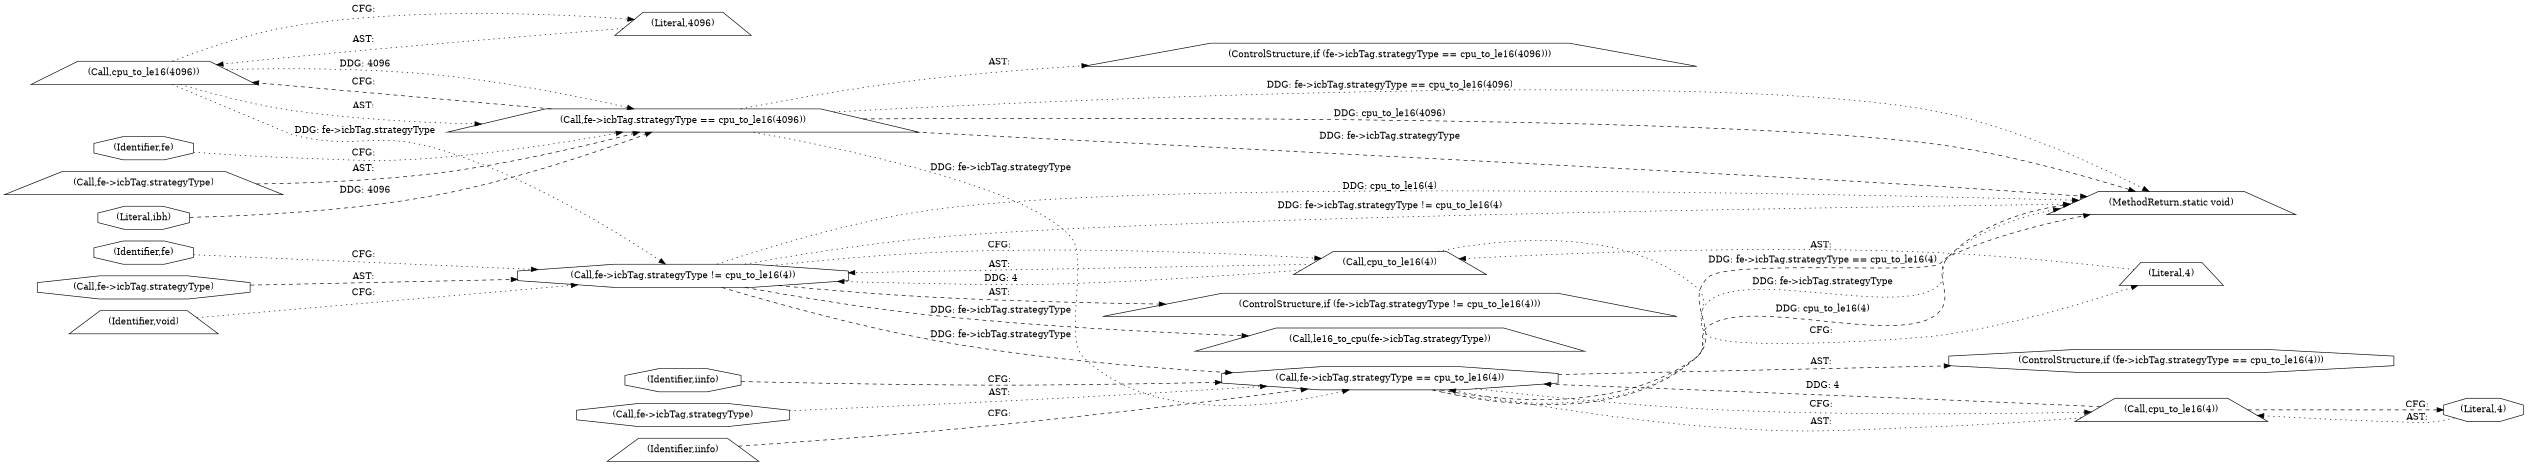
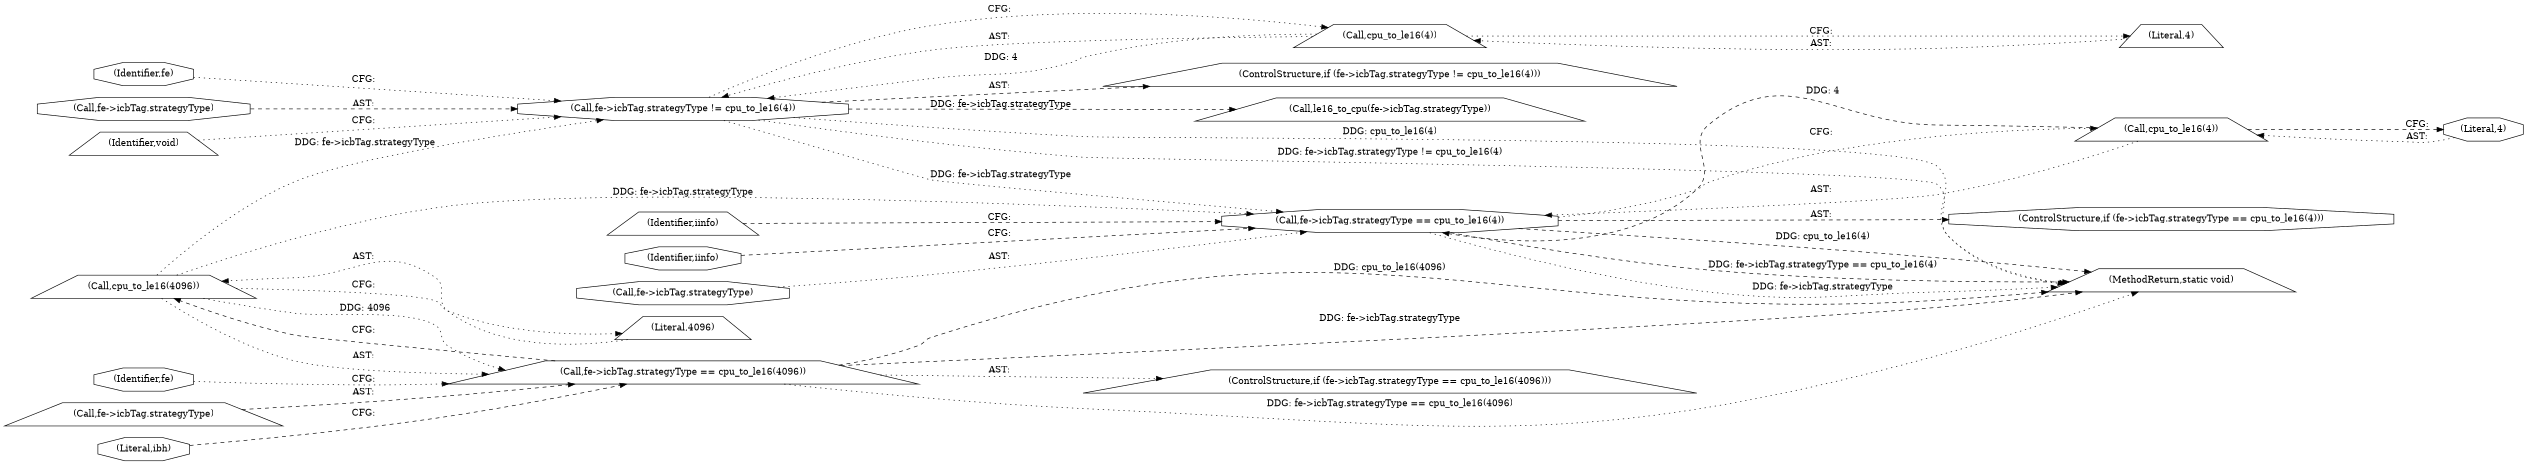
(365, 190) -> (365, 413)
(1078, 265) -> (707, 197)
(971, 346) -> (996, 187)
